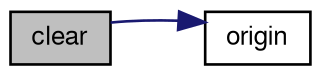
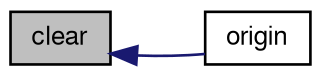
(144, 21) -> (171, 56)
